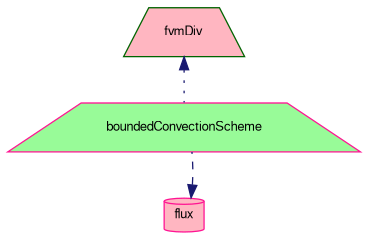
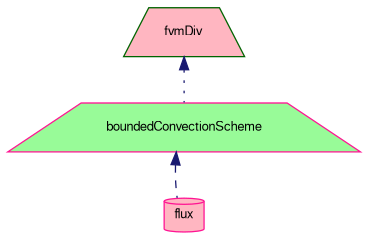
(193, 168) -> (176, 181)
